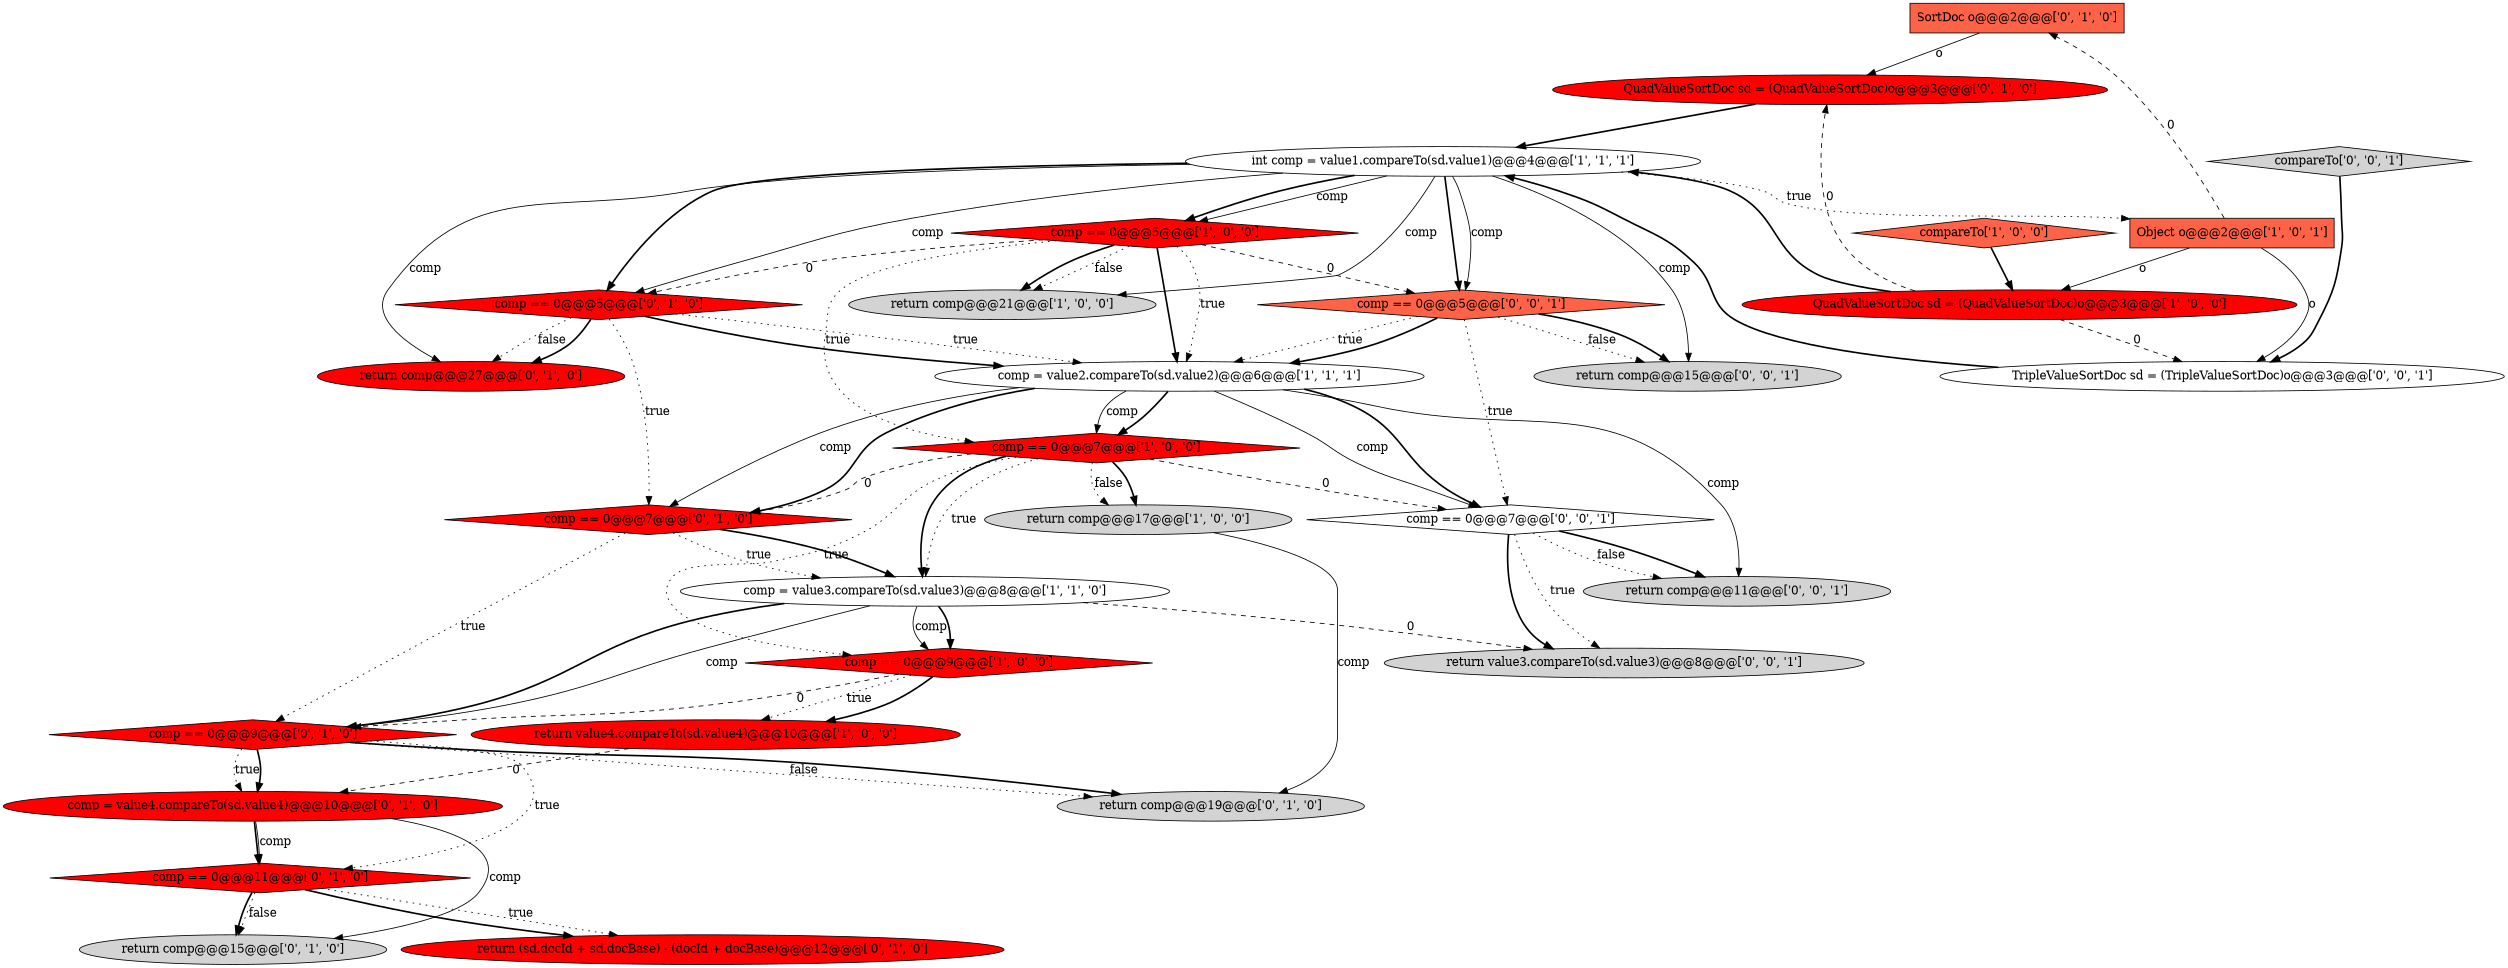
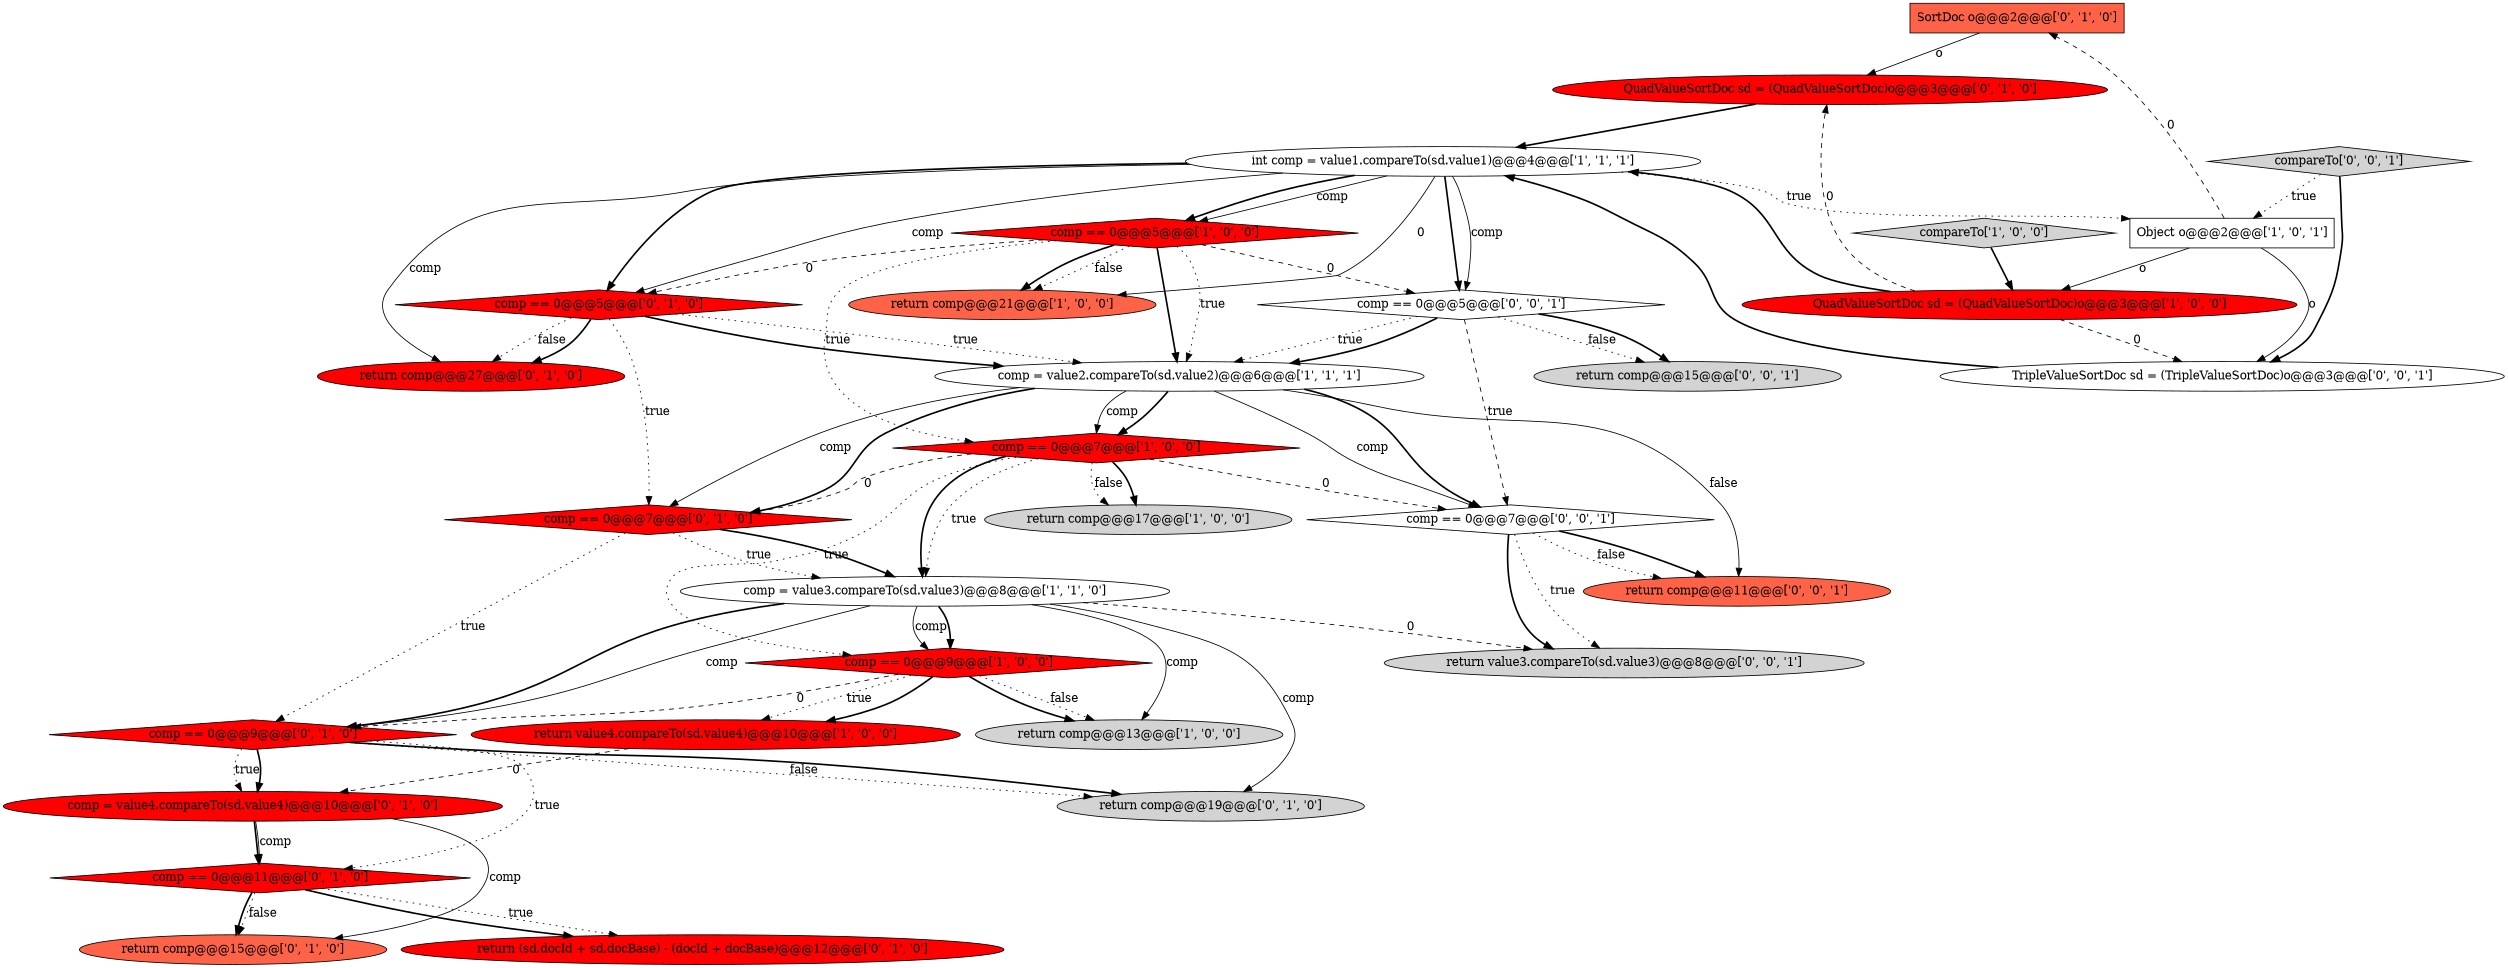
none -> (2291, 194)
(1421, 233) -> (1421, 233)
(1984, 233) -> (1984, 233)
(2232, 233) -> (2232, 233)
(1619, 238) -> none
(1002, 305) -> (1002, 305)
(1461, 305) -> (1461, 305)
(1485, 408) -> (1485, 408)
(1723, 484) -> (1723, 484)
(1737, 591) -> (1737, 591)
(1338, 631) -> (1227, 650)
none -> (1129, 735)
(233, 950) -> (233, 950)
